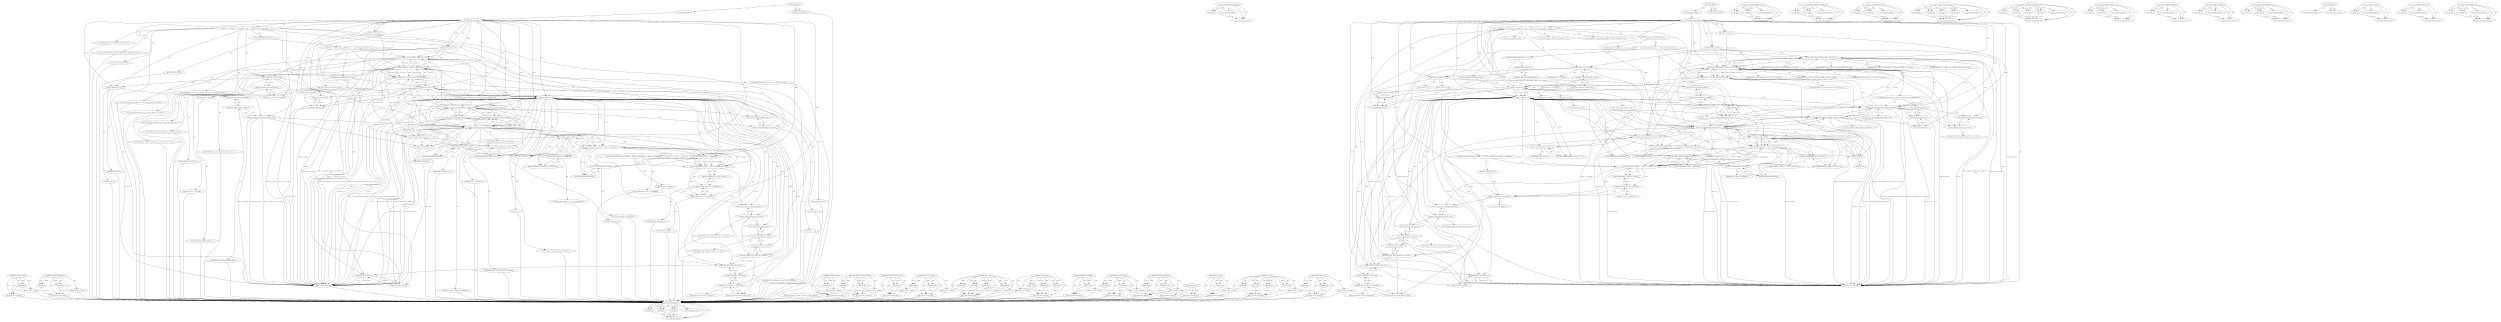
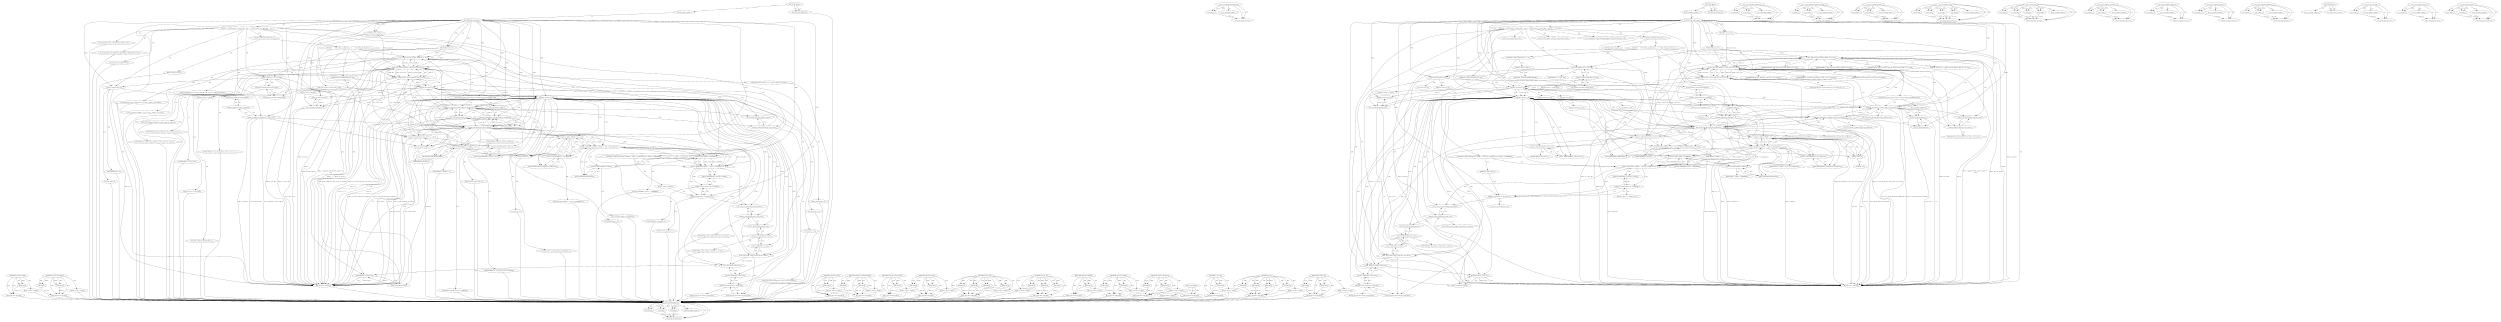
(223, 261) -> none
(801, 295) -> none
